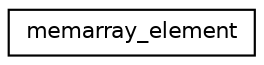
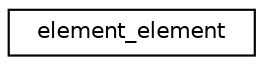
(132, 33) -> (132, 33)
